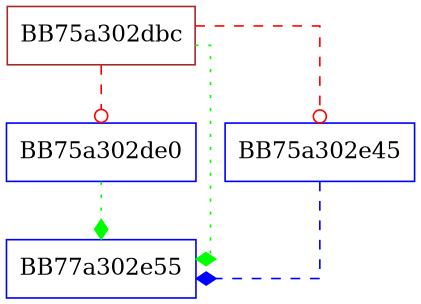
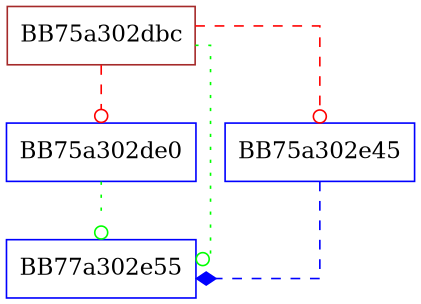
(211, 145) -> (211, 145)
(101, 201) -> (101, 201)
